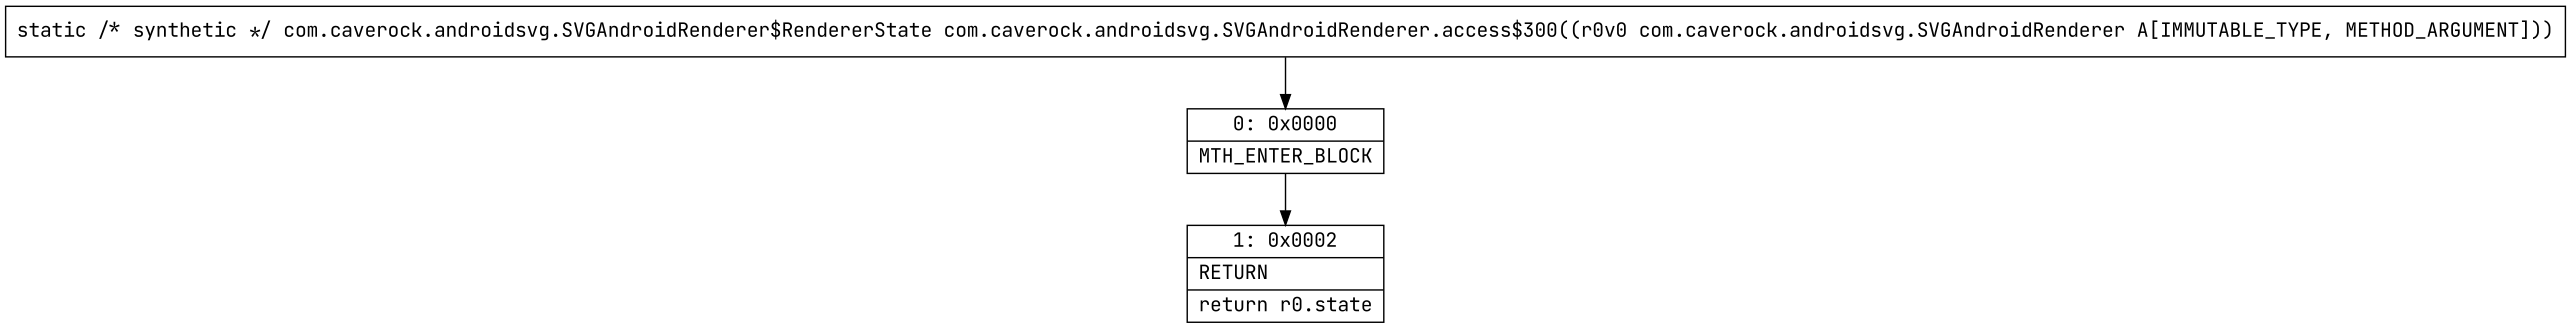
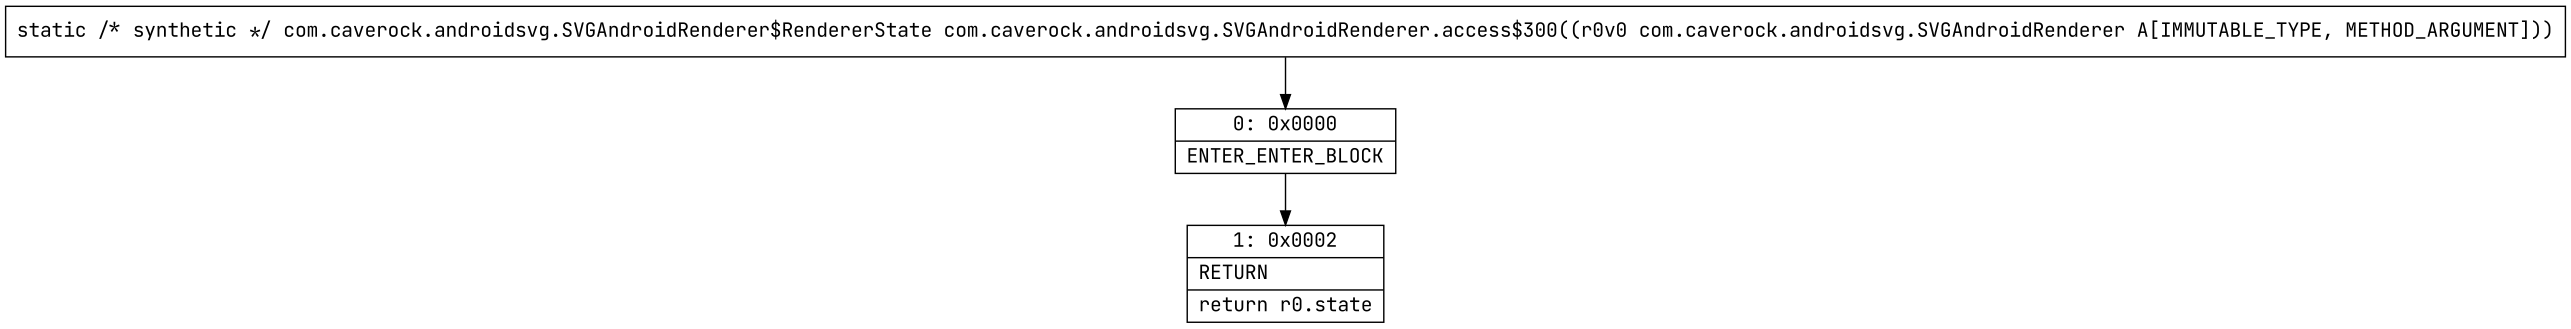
(1286, 157) -> (1286, 157)
